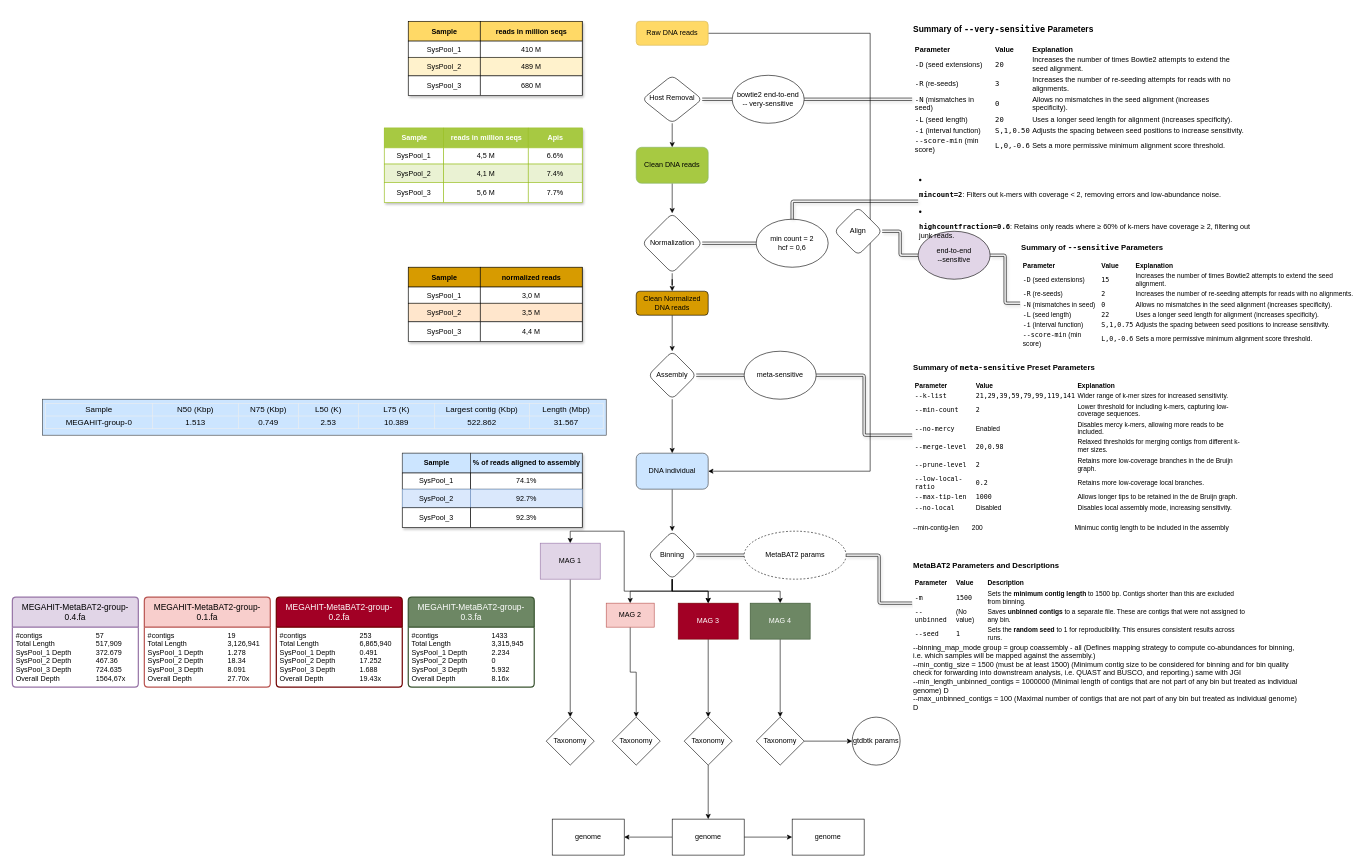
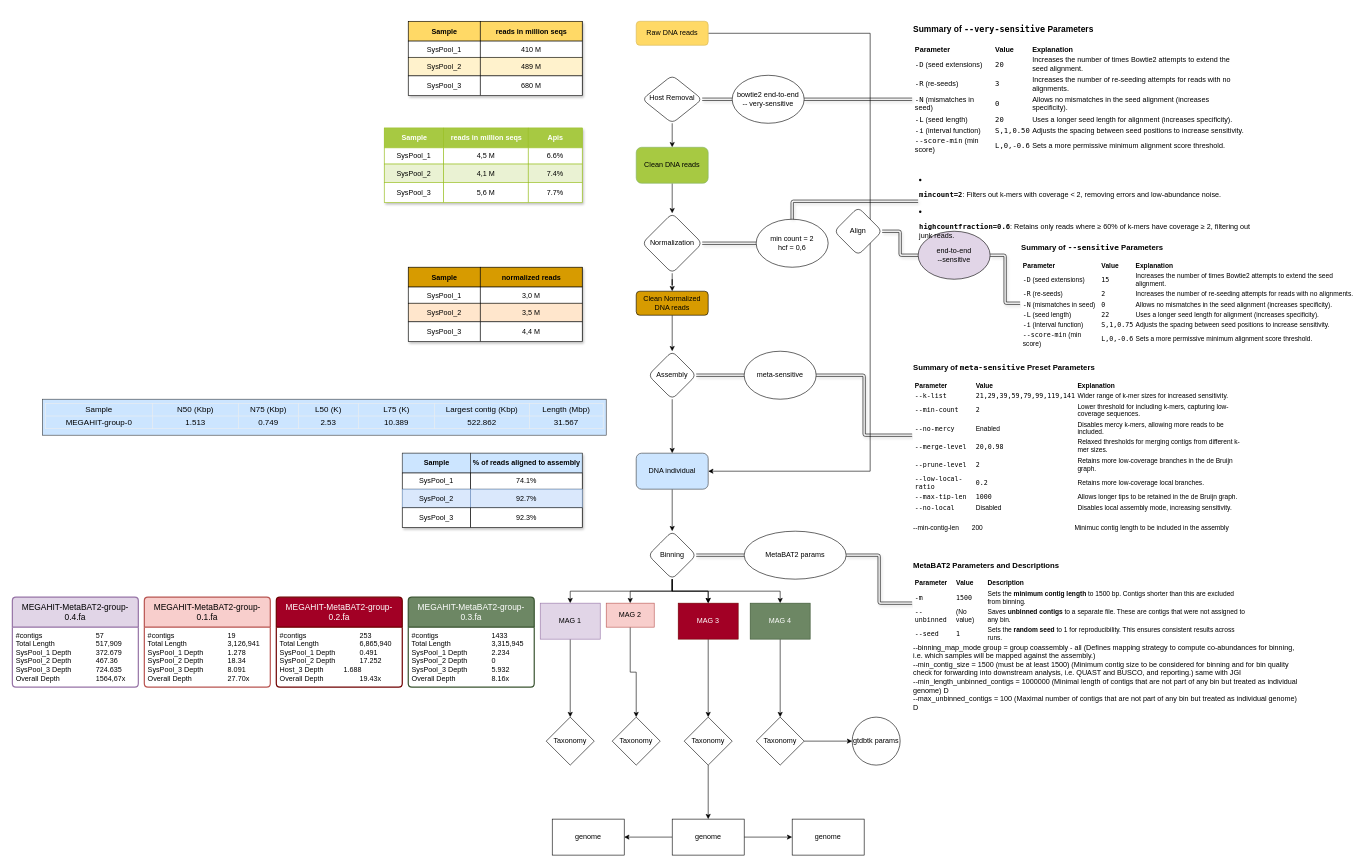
(795, 555) -> (795, 555)
(570, 561) -> (570, 621)
(325, 657) -> (325, 657)
